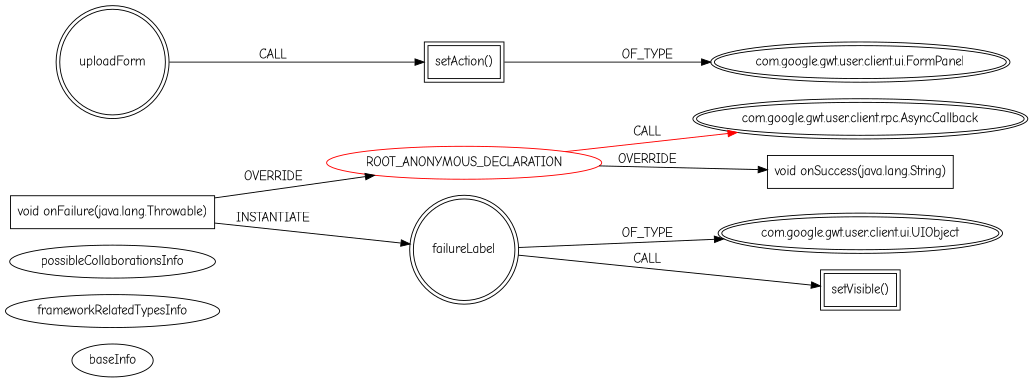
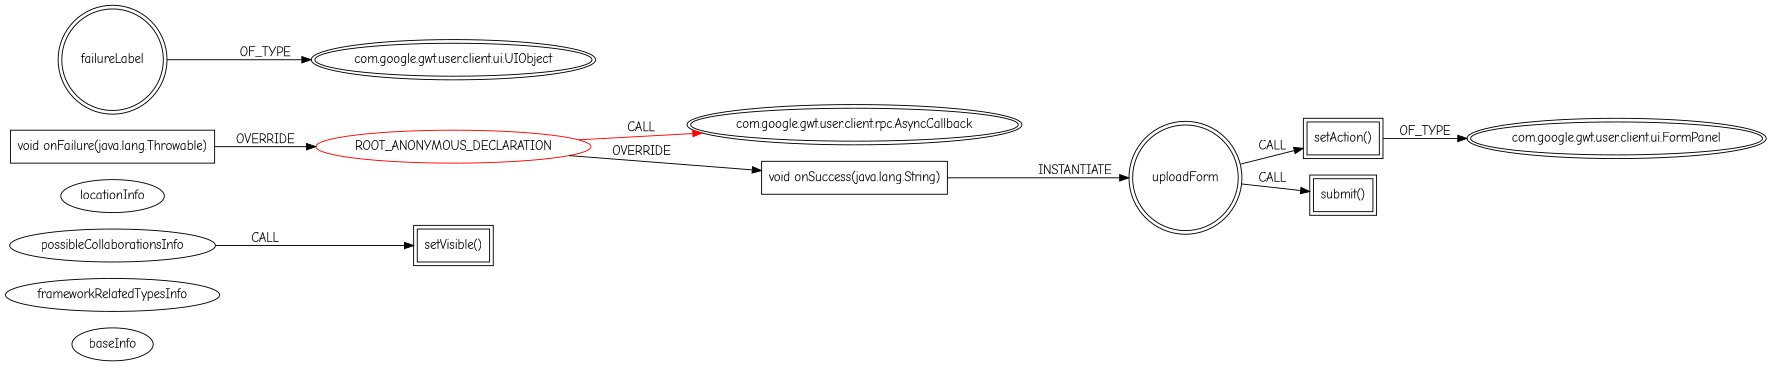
none -> (1034, 178)
none -> (1343, 195)
none -> (113, 196)
(308, 233) -> none
(665, 270) -> (310, 246)
